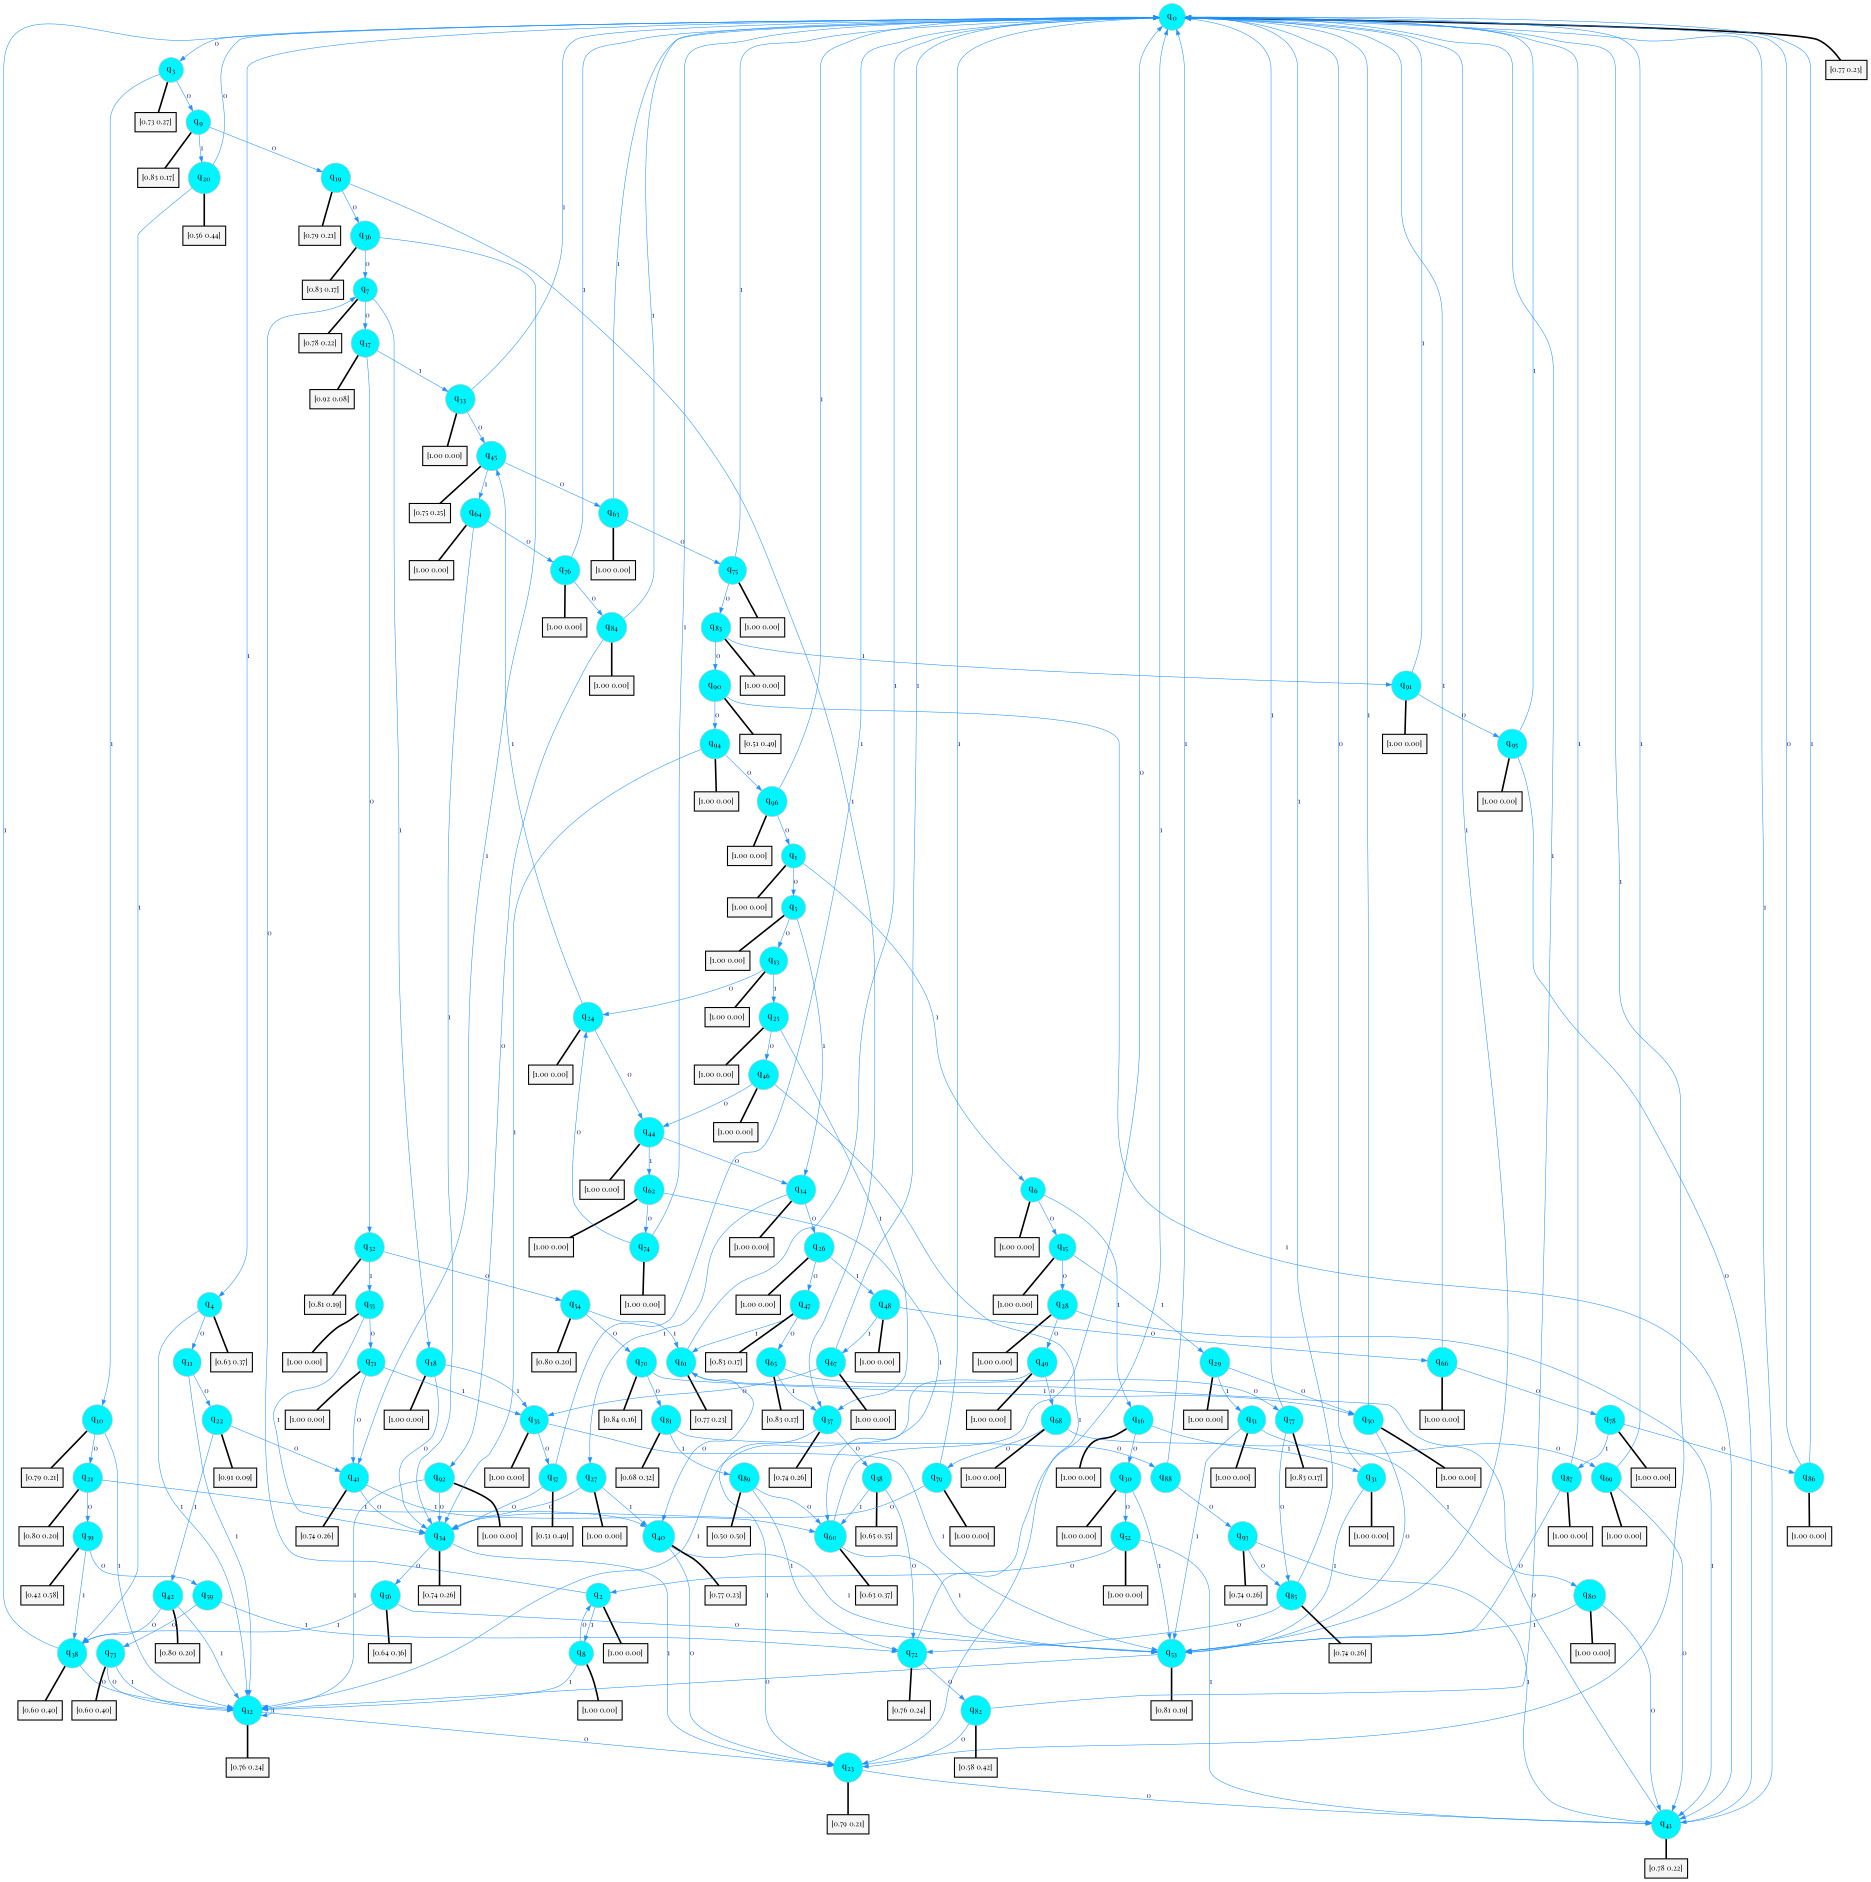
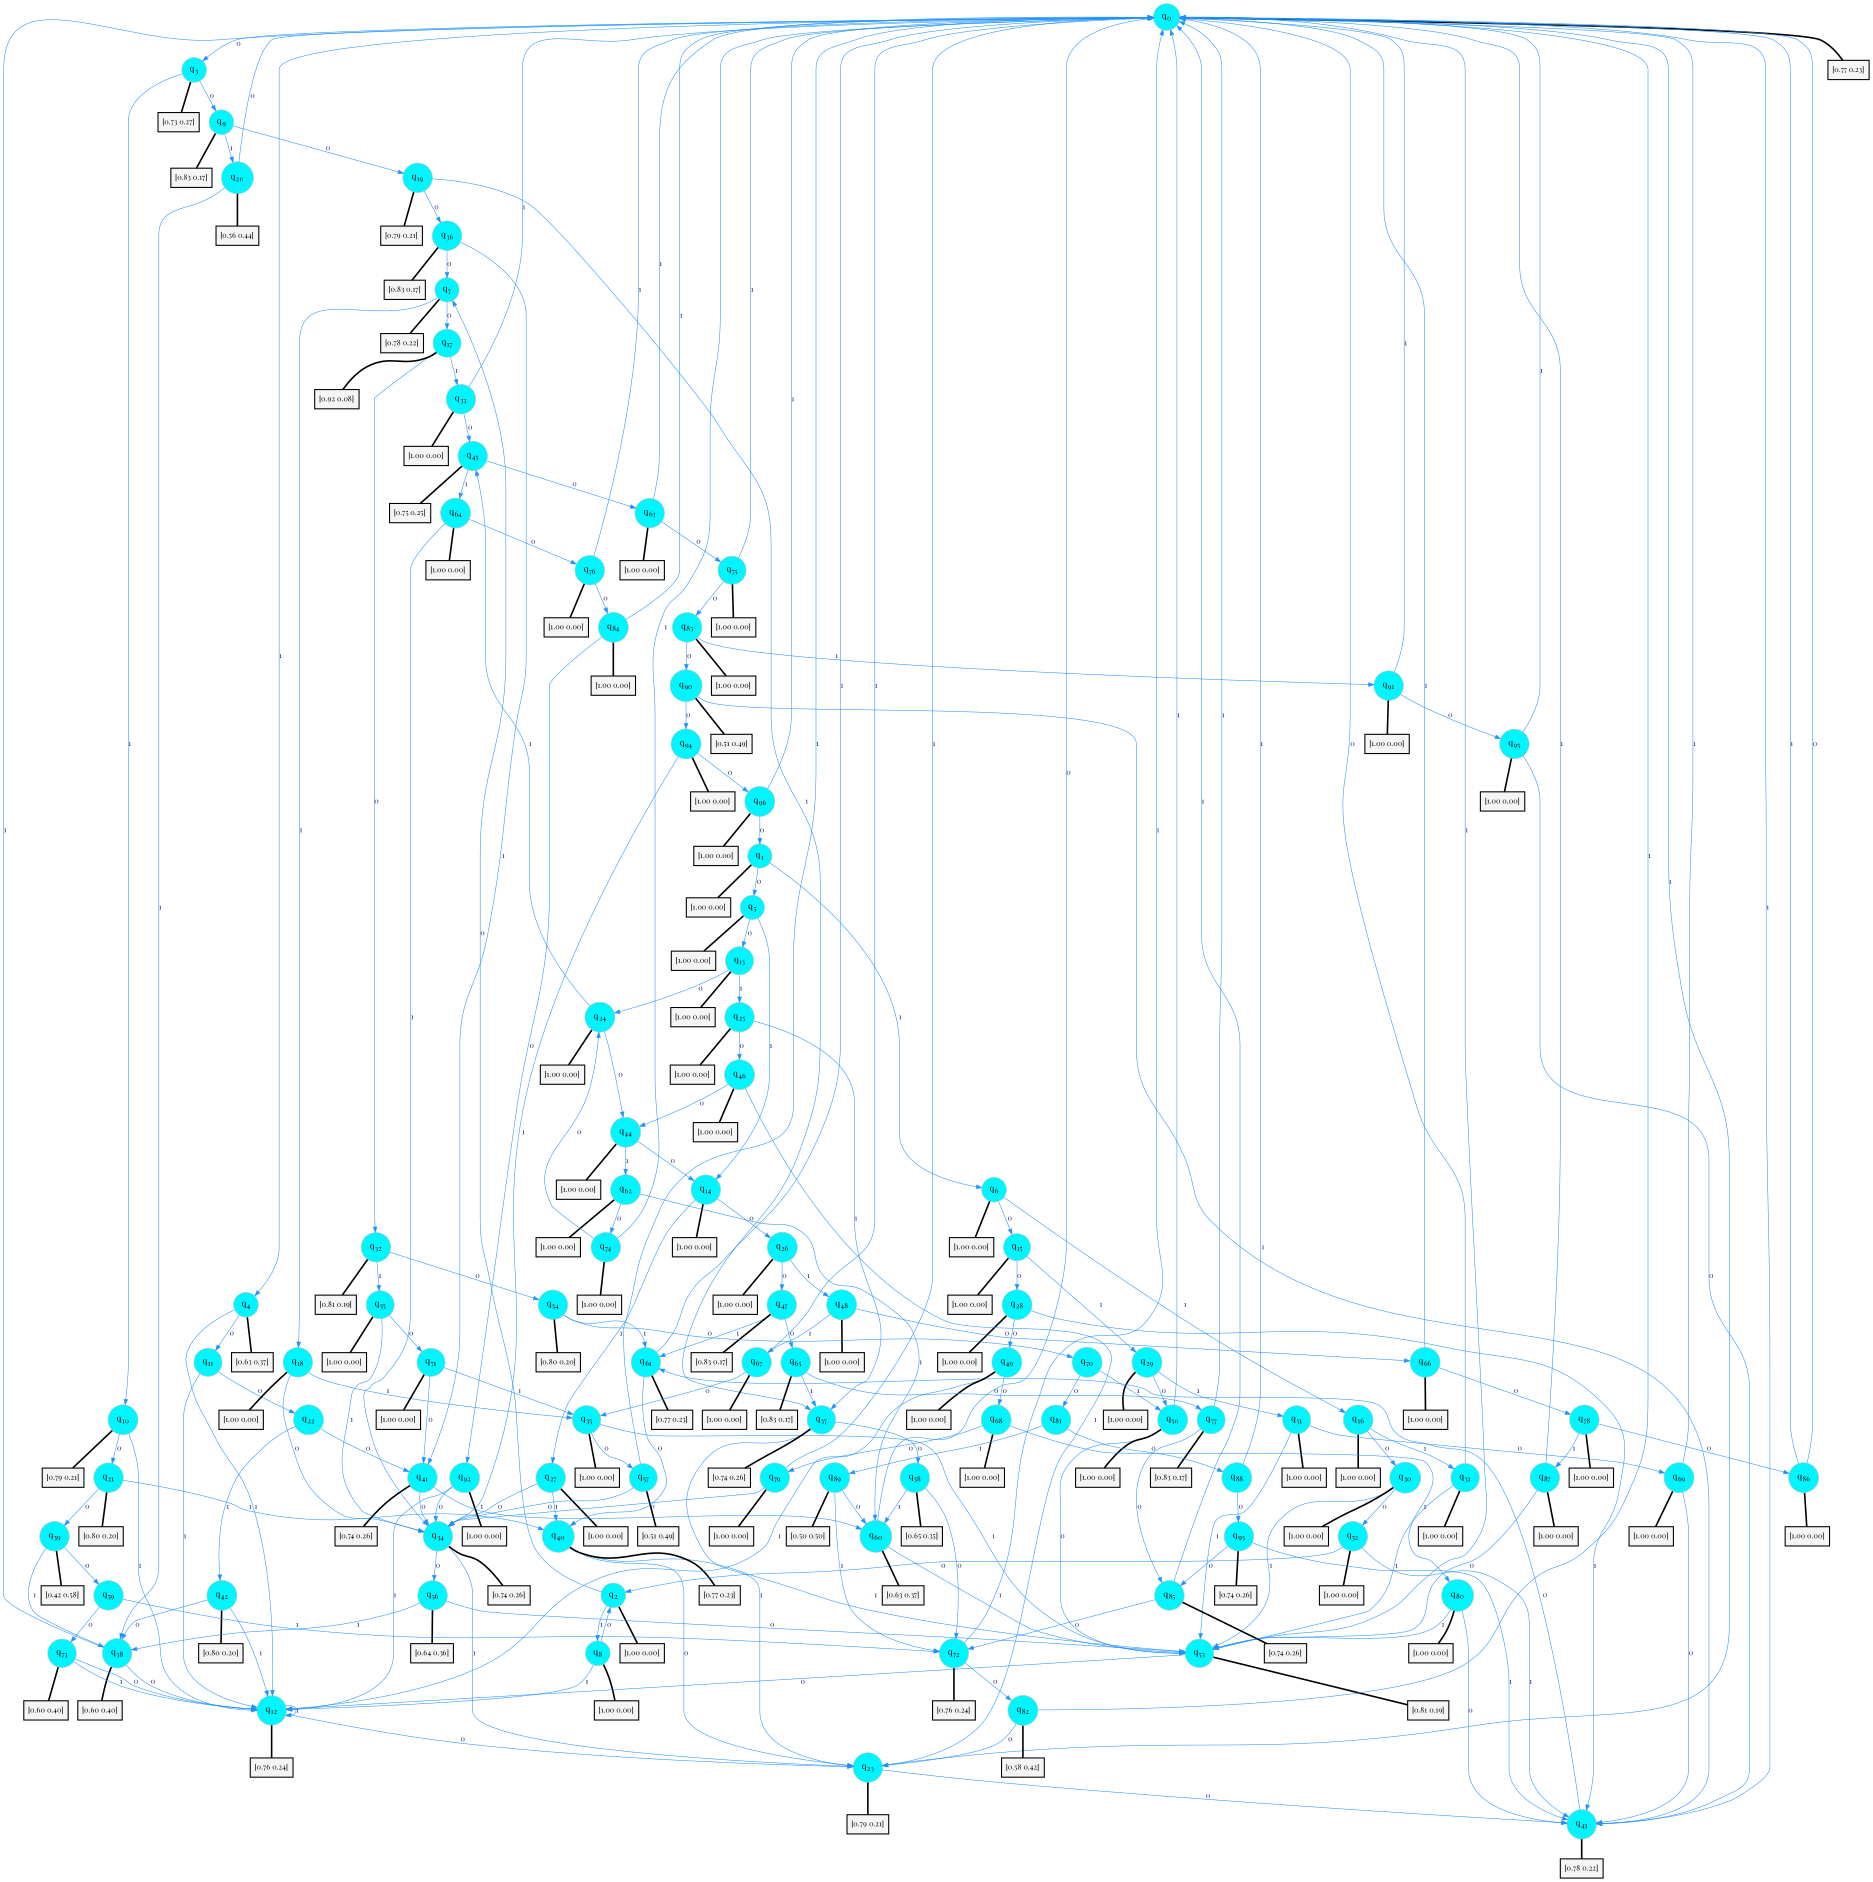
(620, 1420) -> none
(235, 1478) -> none
(637, 1478) -> none
